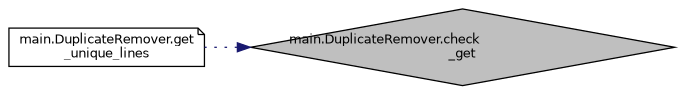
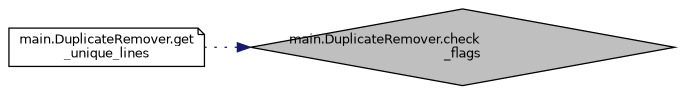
(463, 47) -> (463, 47)
